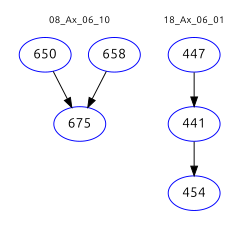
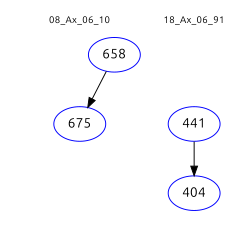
(194, 21) -> (194, 21)
(45, 55) -> none
(194, 55) -> none
(194, 193) -> (194, 193)
